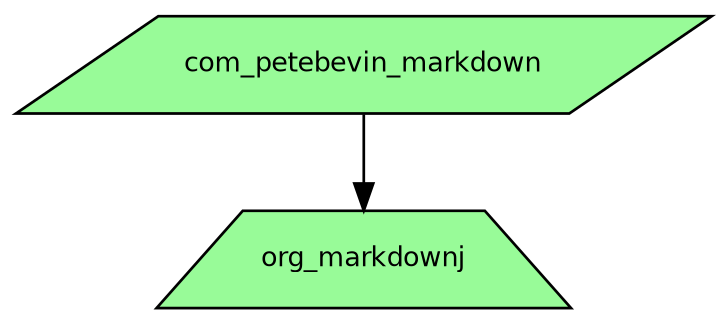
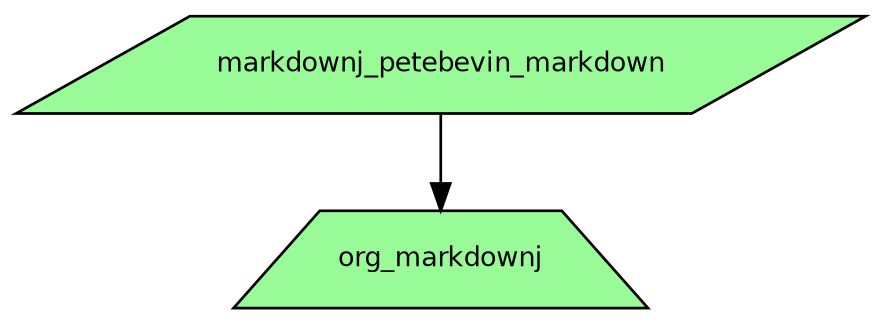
(364, 65) -> (441, 65)
